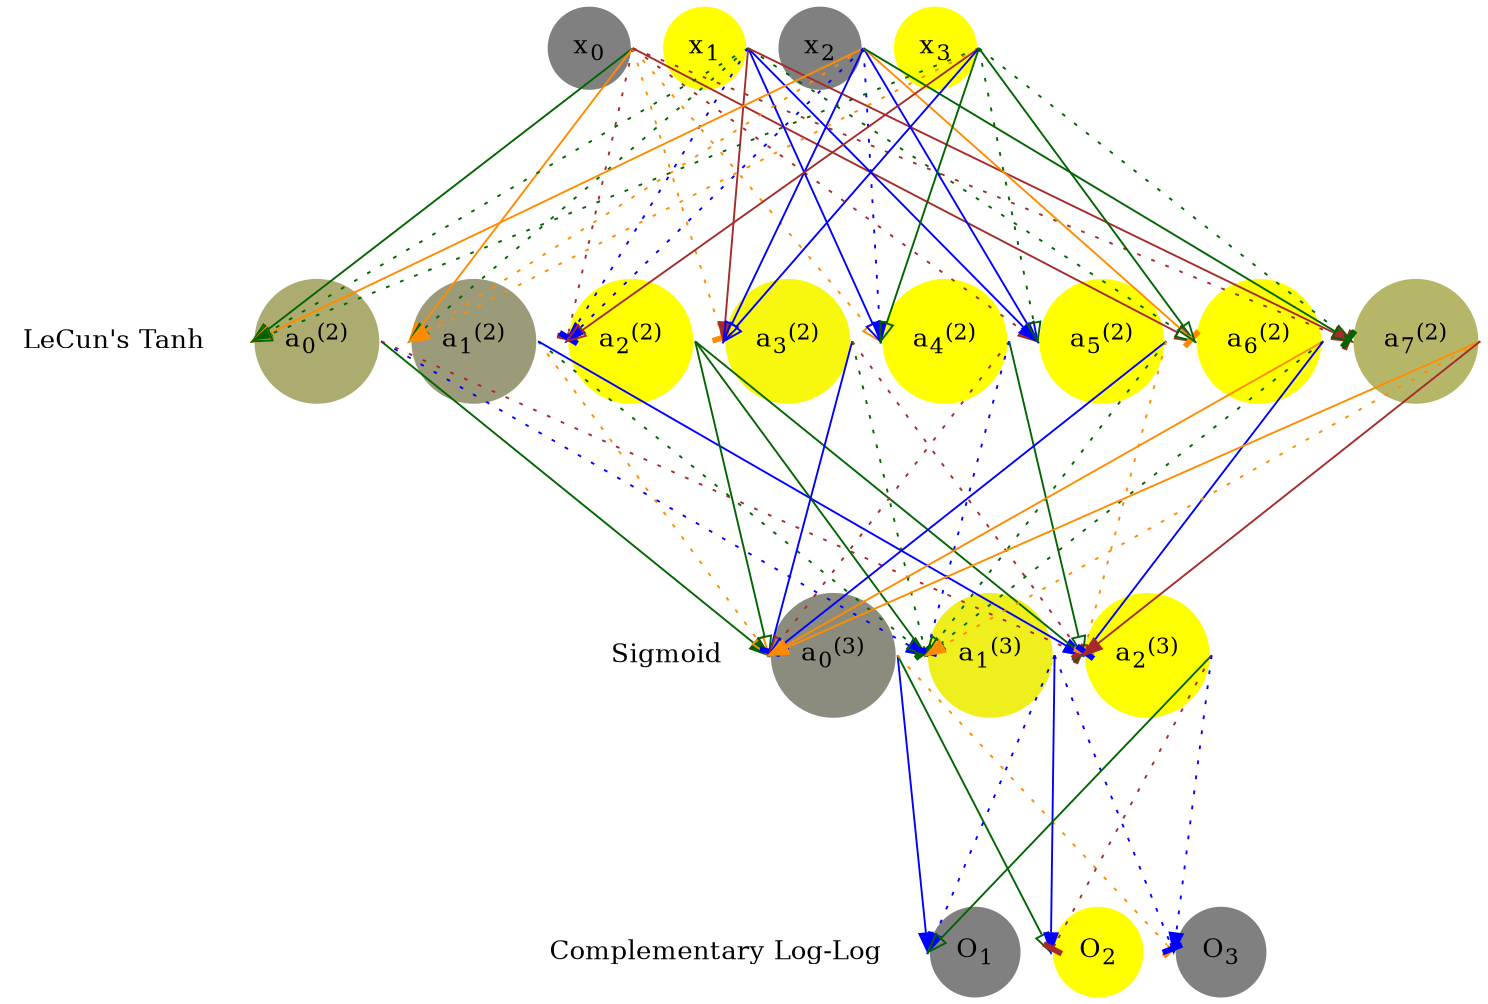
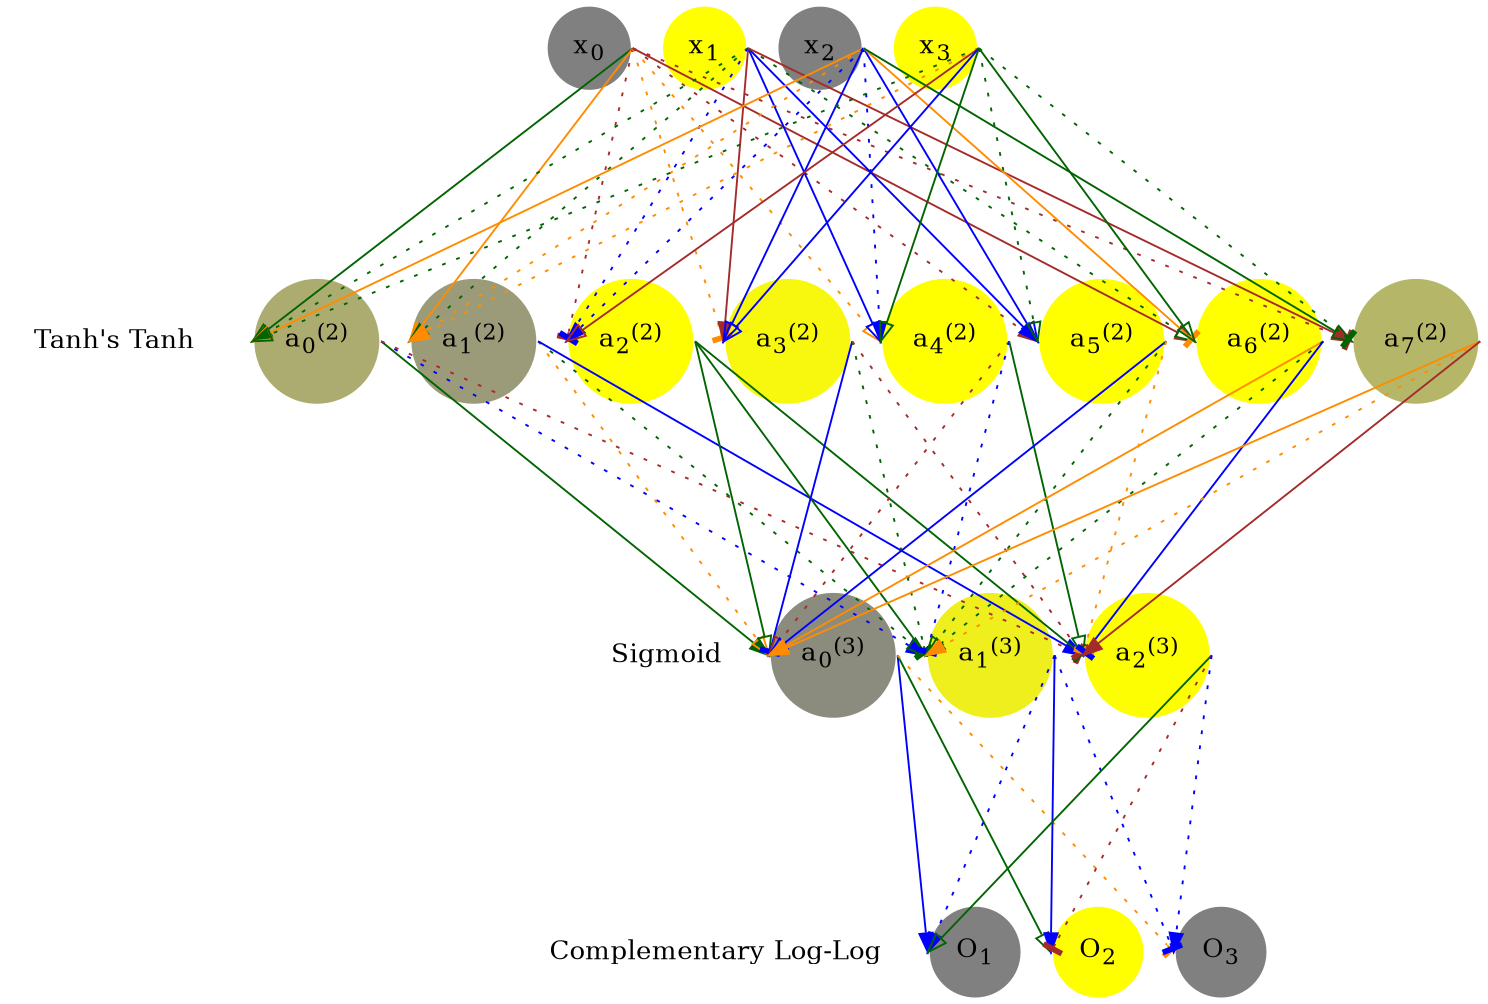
(114, 341) -> (114, 341)
